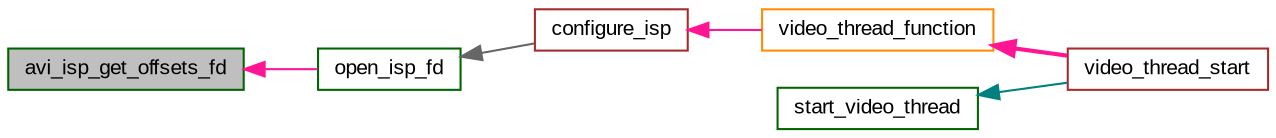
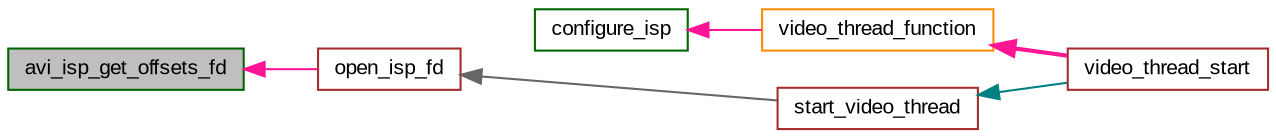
(611, 30) -> (611, 30)
(508, 48) -> (629, 88)
(389, 69) -> (389, 69)
(878, 108) -> (878, 108)
